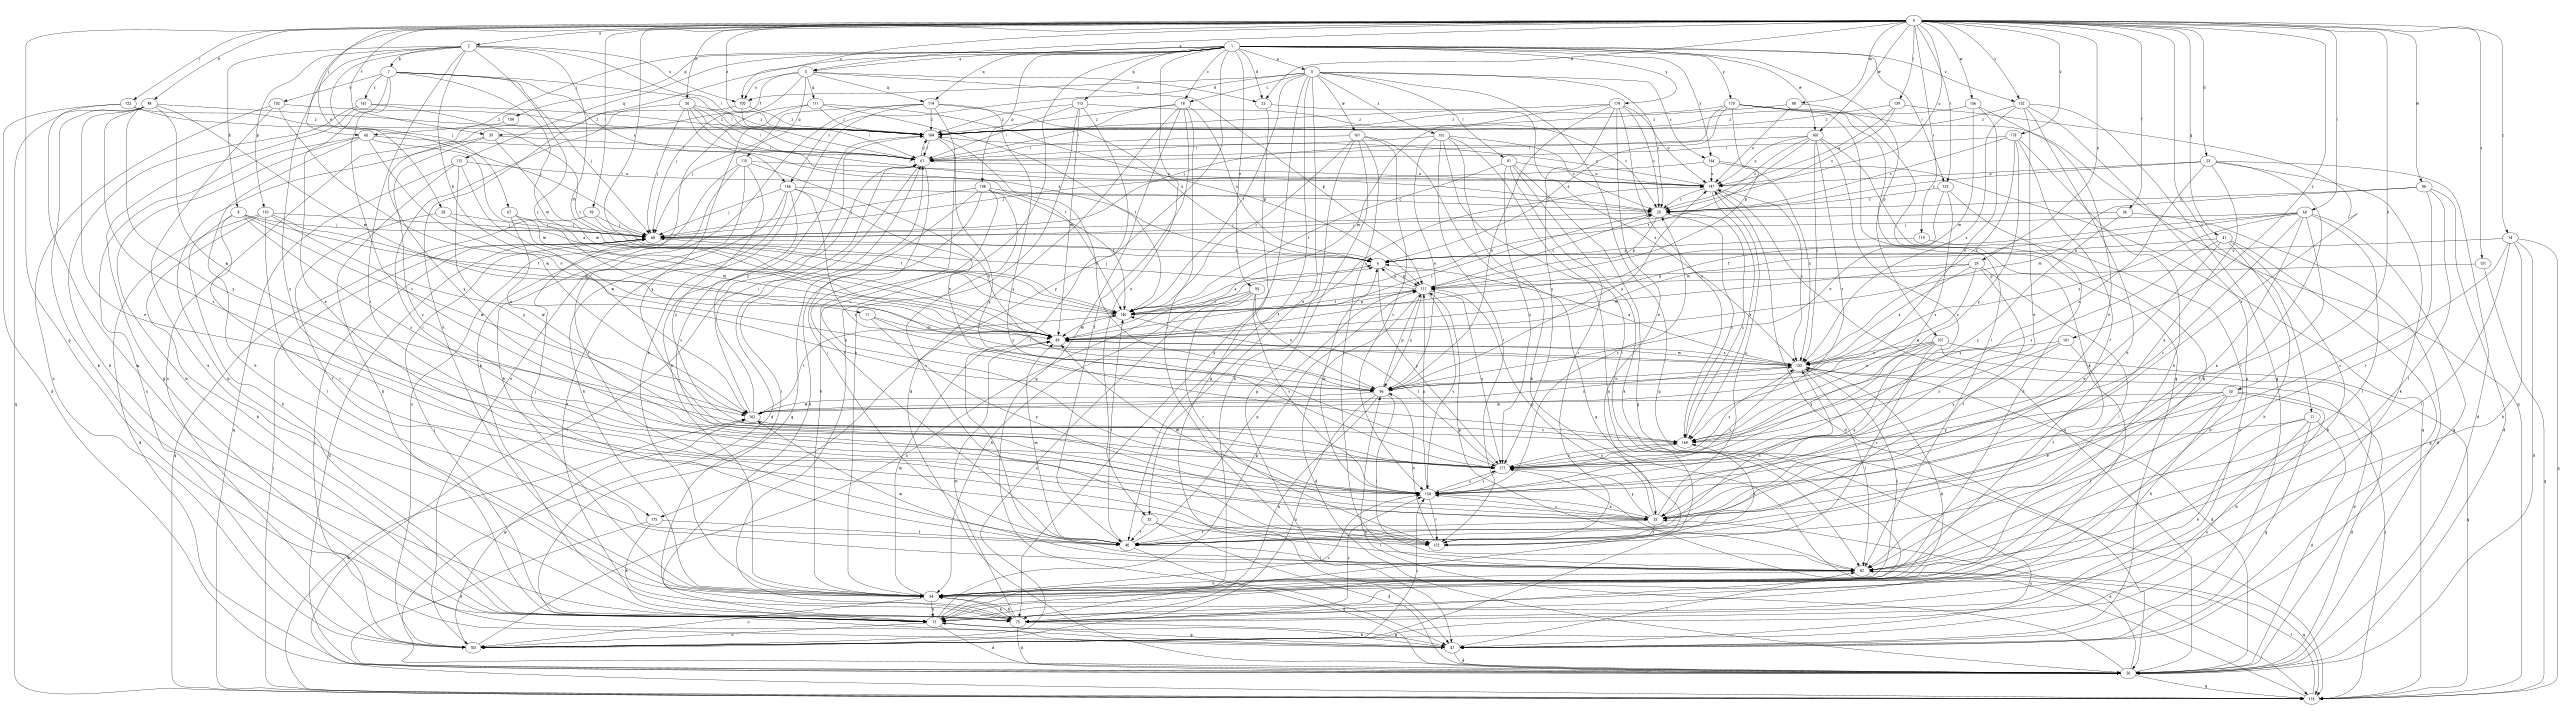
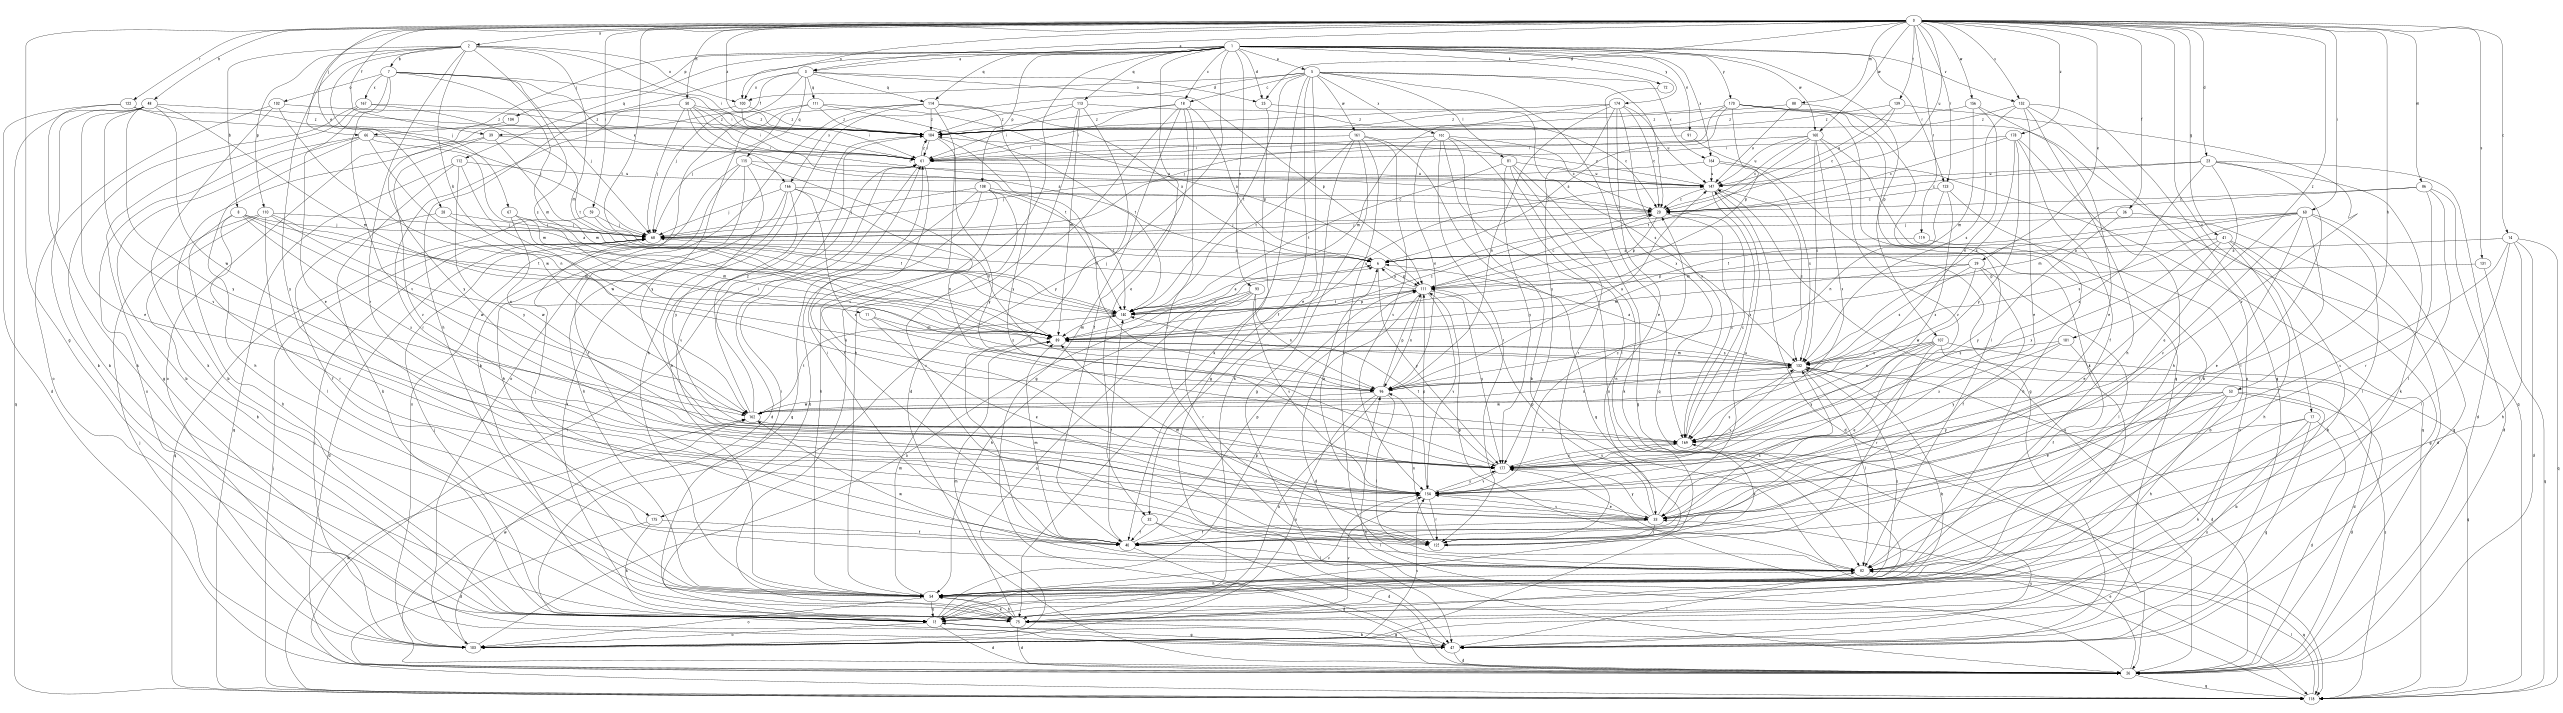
none -> (1666, 88)
none -> (1689, 135)
(138, 366) -> (138, 366)
(140, 443) -> (140, 443)
